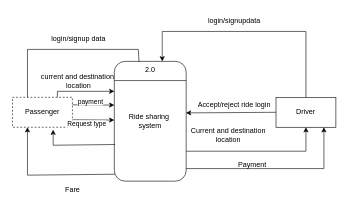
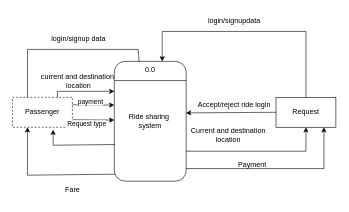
(150, 71) -> (150, 71)
(306, 113) -> (306, 113)
